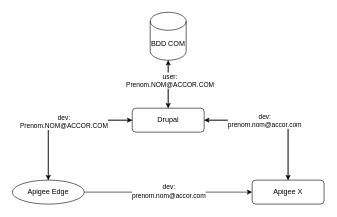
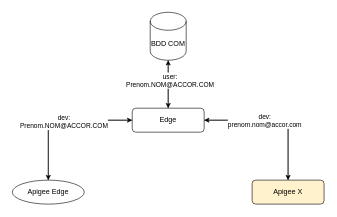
(168, 120) -> (168, 120)
(168, 192) -> none
(288, 192) -> (288, 192)
